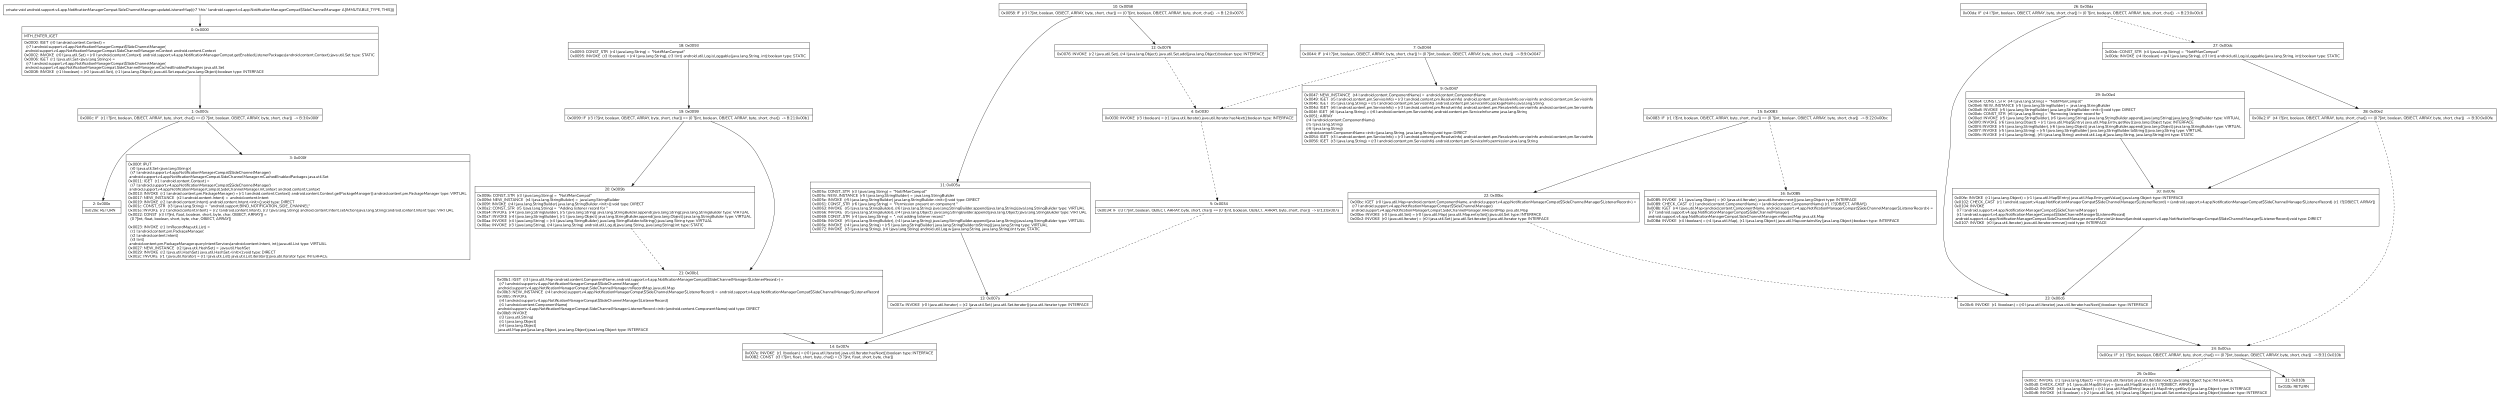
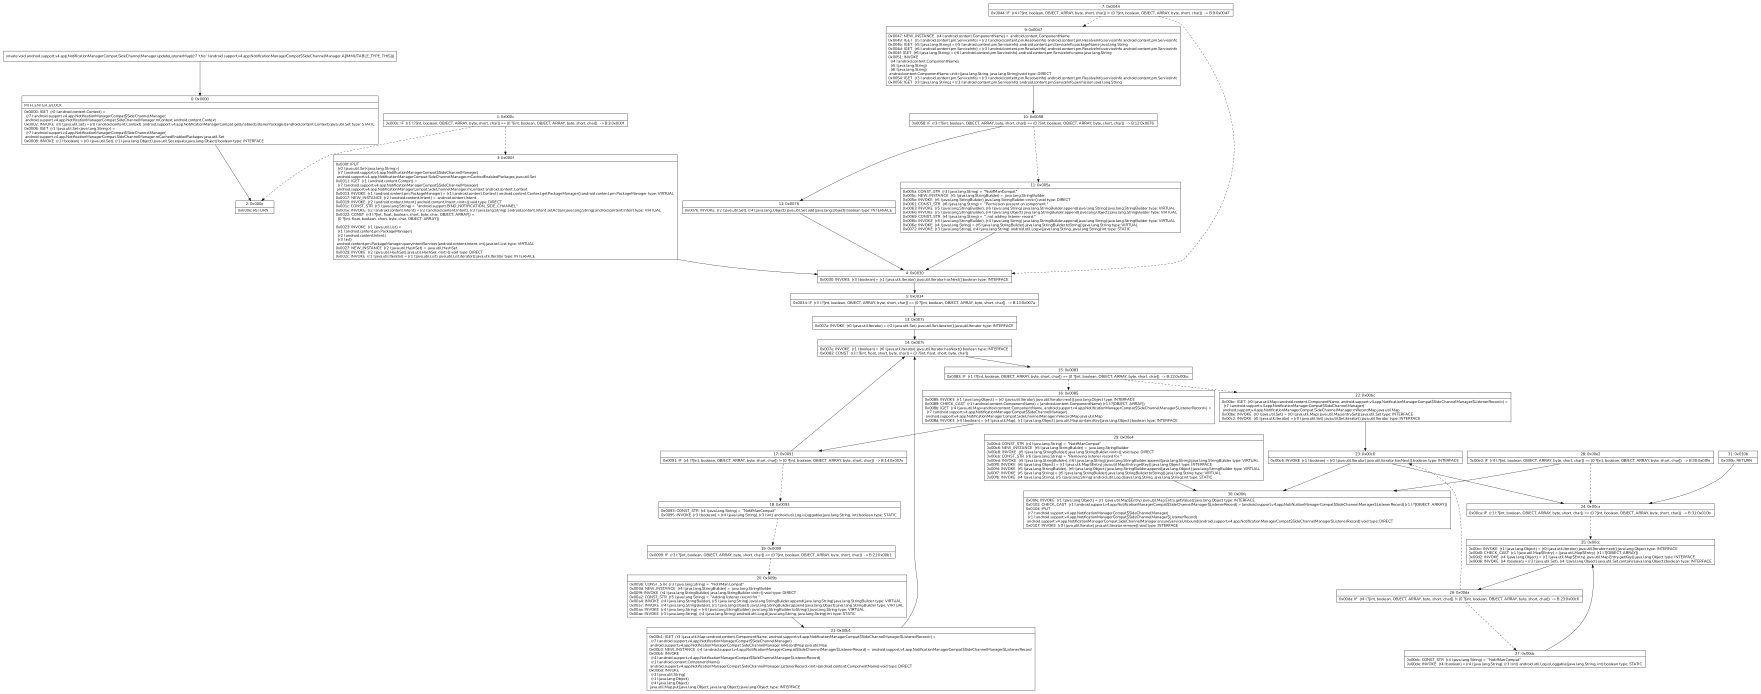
(41, 36) -> (43, 105)
(1430, 70) -> (1093, 21)
(1180, 82) -> (851, 241)
(689, 83) -> (775, 531)
(2299, 83) -> (1585, 618)
(1000, 86) -> (1036, 153)
(200, 90) -> (232, 172)
none -> (1033, 98)
(1319, 116) -> (904, 57)
(223, 137) -> (505, 139)
(1950, 143) -> (1460, 515)
(130, 149) -> (363, 148)
(659, 153) -> (770, 565)
(1641, 155) -> (1179, 386)
(1209, 160) -> (915, 287)
(771, 183) -> none
(1970, 206) -> (1039, 509)
(102, 210) -> (255, 210)
(170, 227) -> (369, 227)
(647, 248) -> (797, 621)
(1106, 254) -> (915, 310)
(2104, 260) -> (1318, 477)
(974, 263) -> (962, 251)
none -> (746, 269)
(1738, 277) -> (1365, 435)
none -> (997, 362)
(2262, 366) -> (1697, 490)
(2295, 387) -> (1738, 460)
none -> (784, 457)
none -> (1517, 577)
